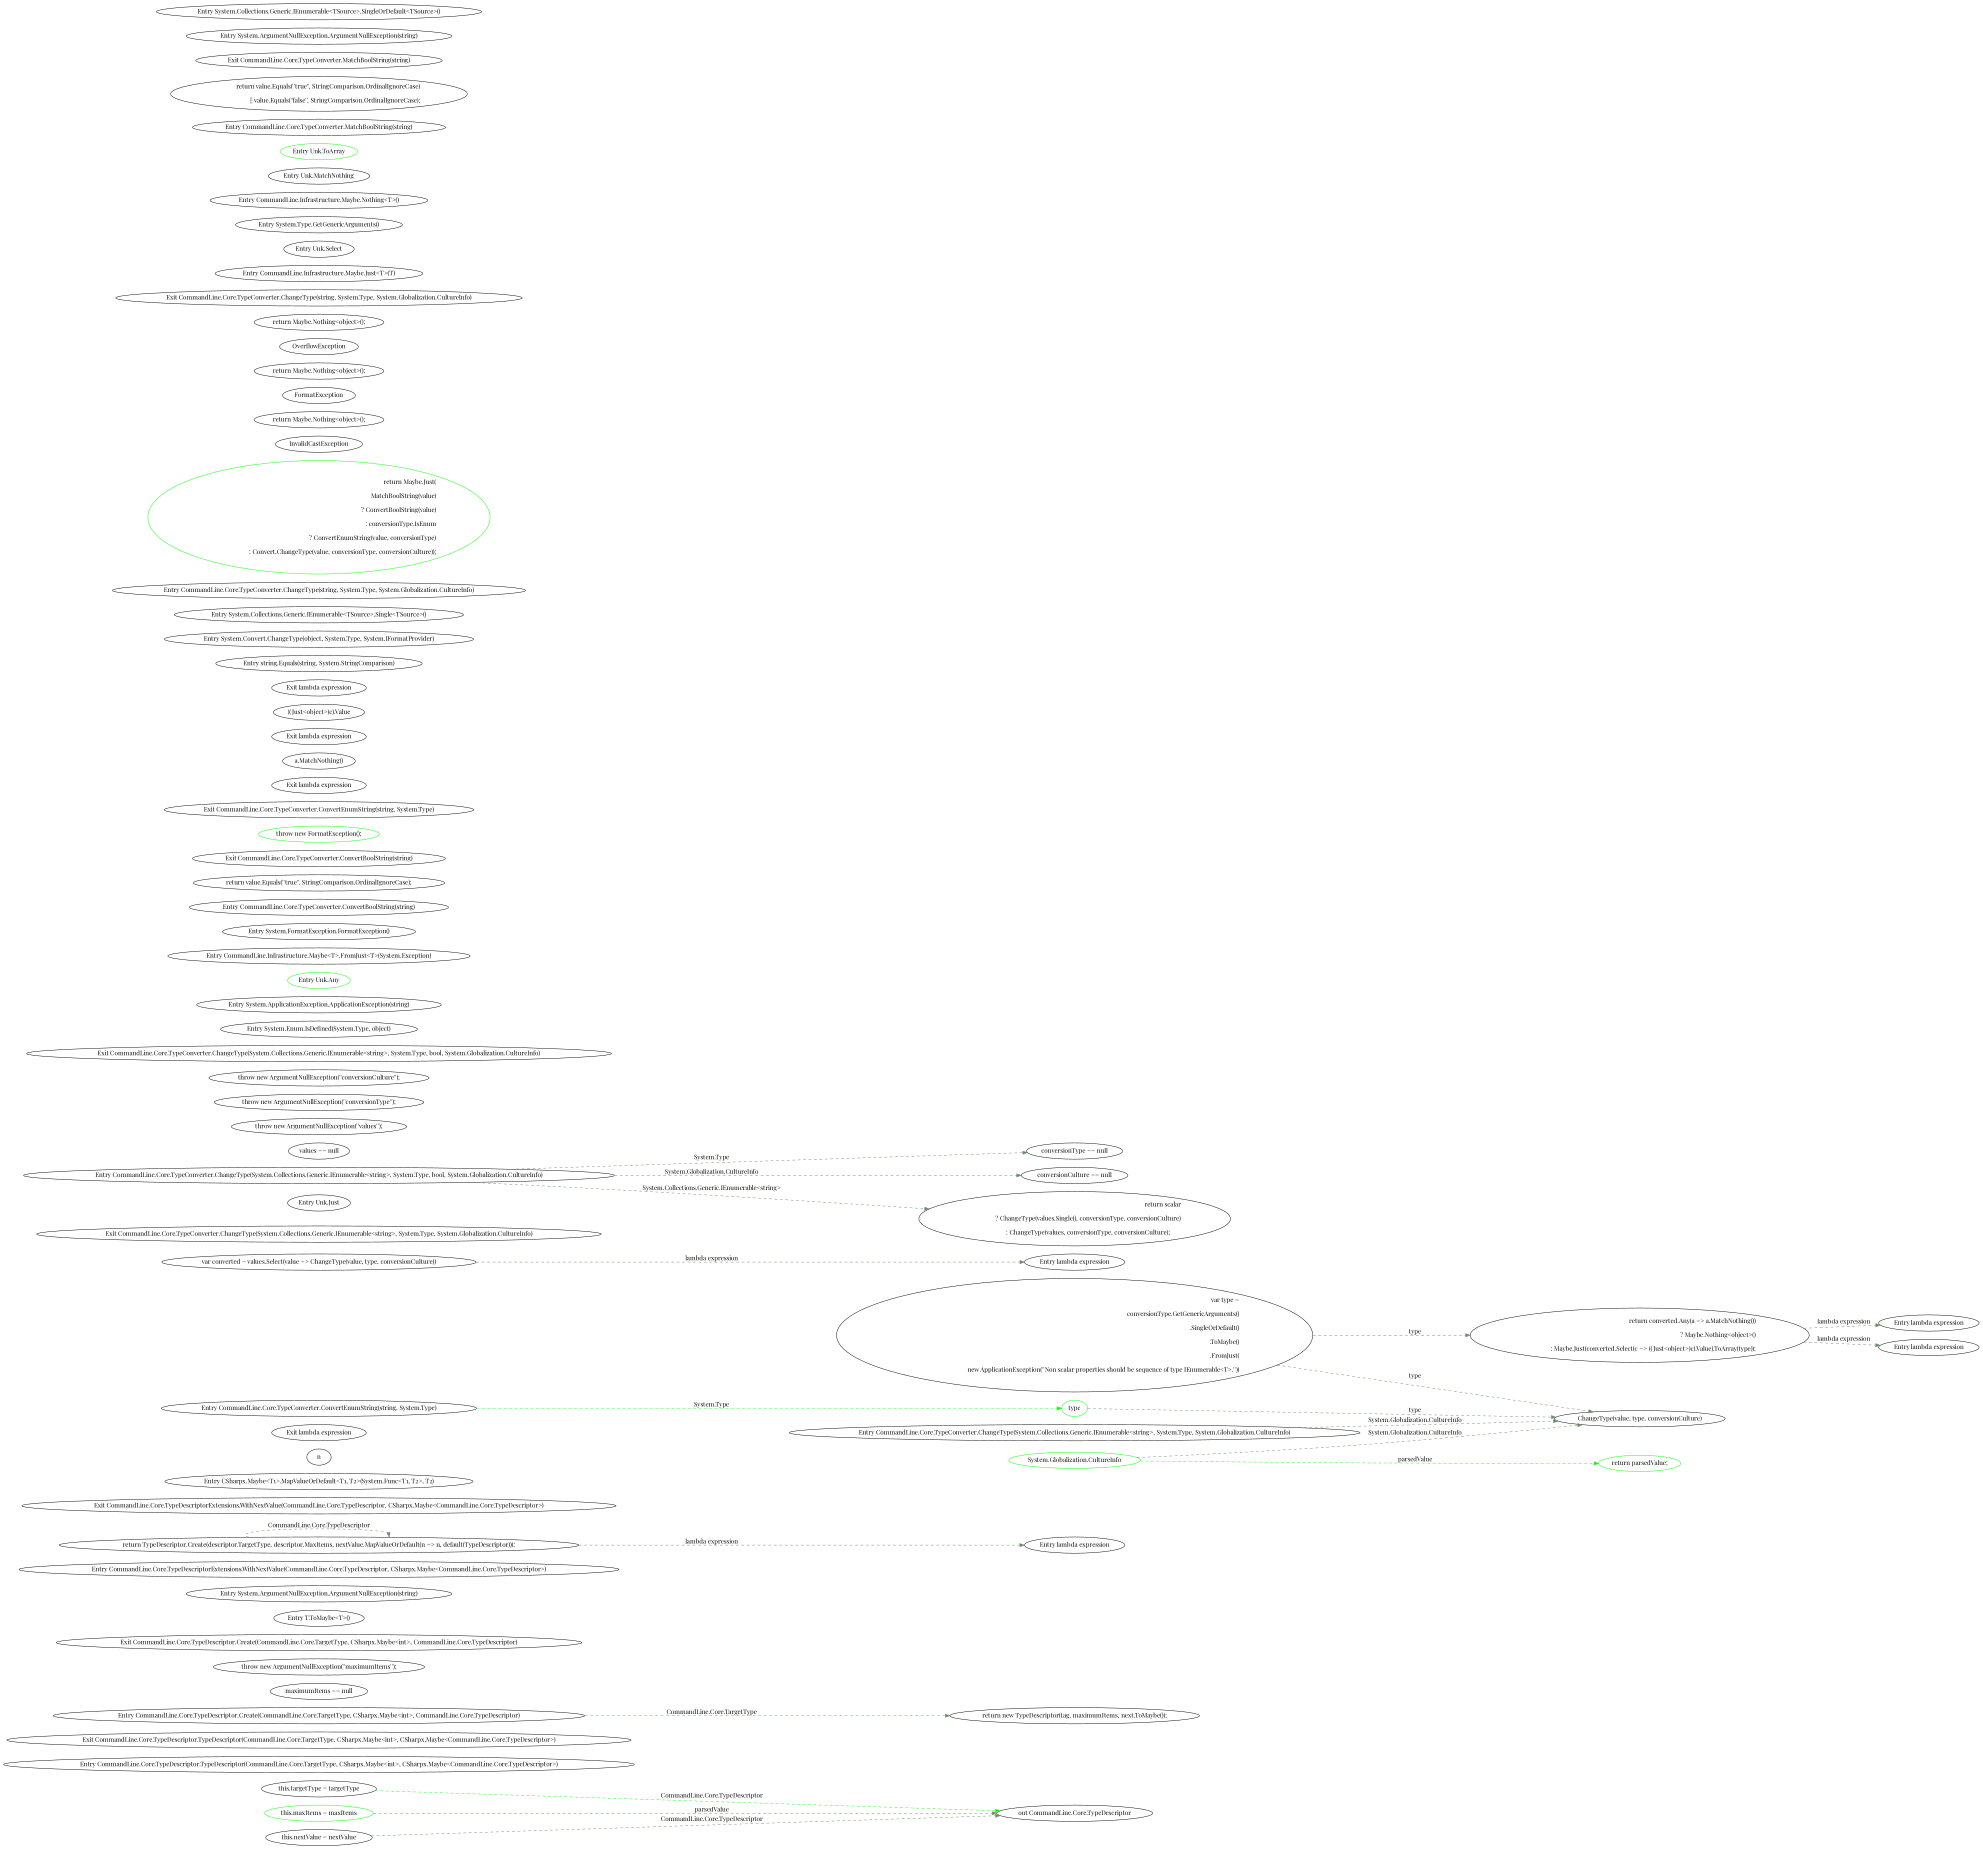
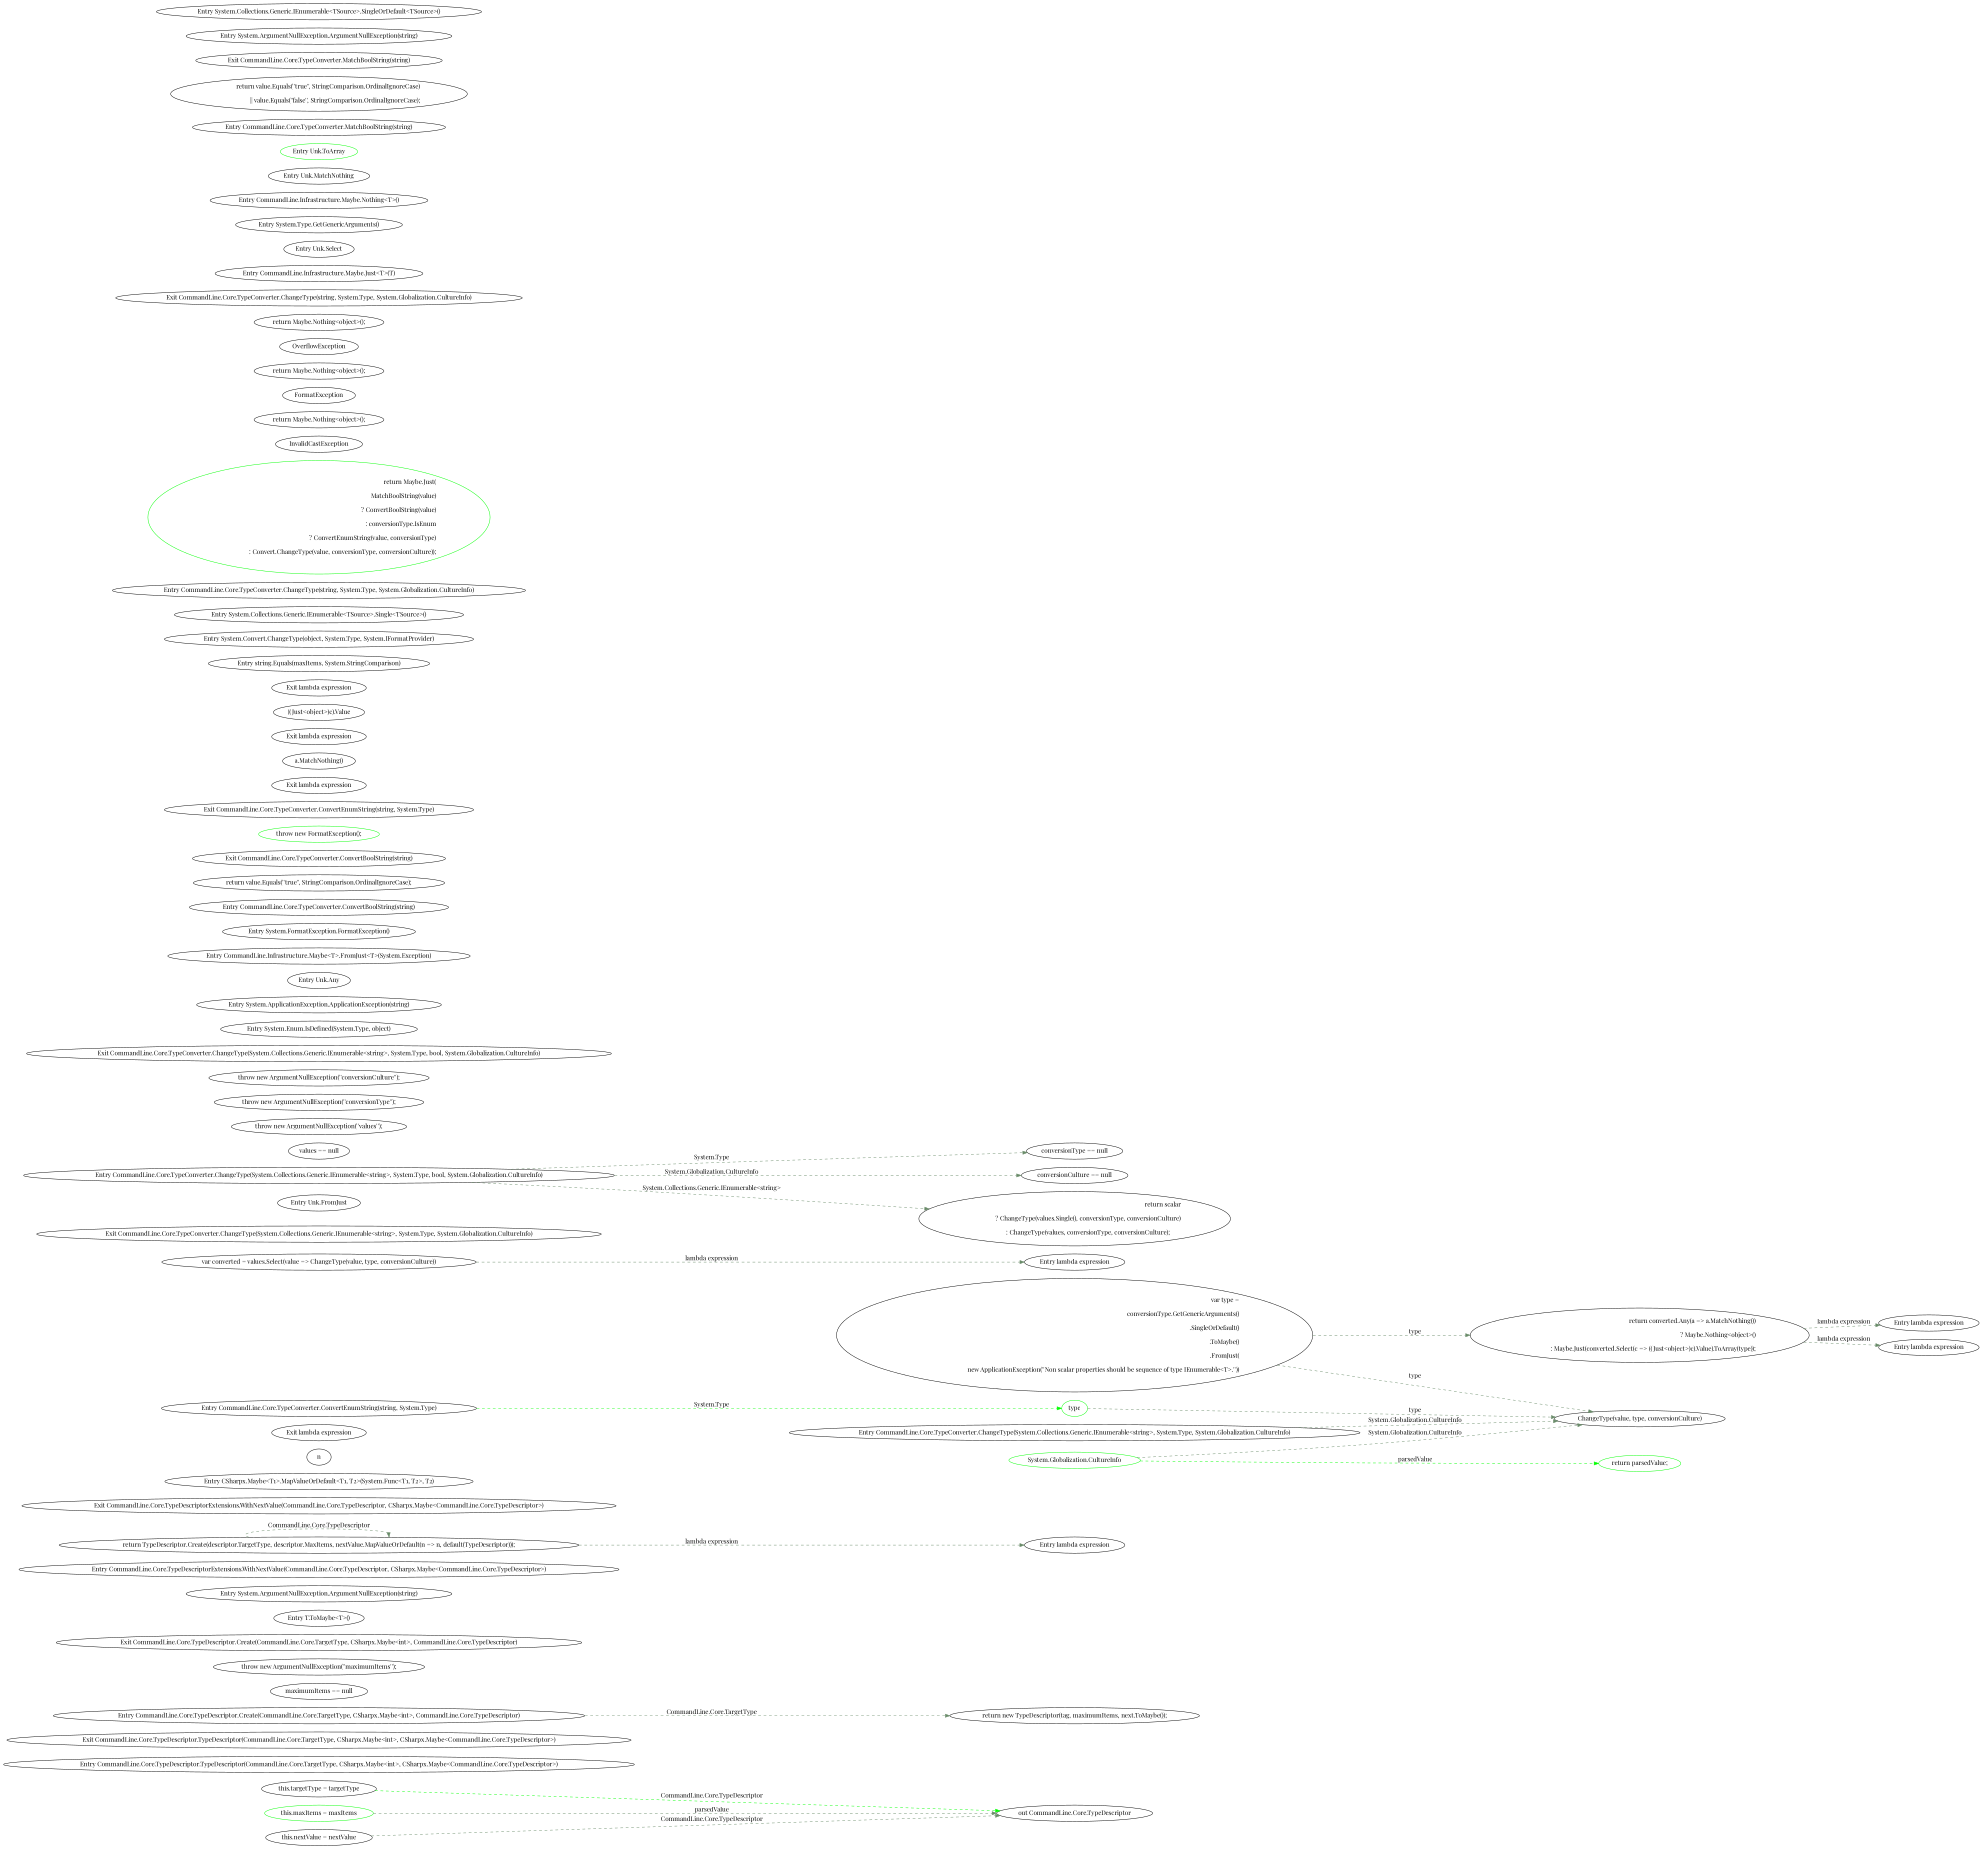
(319, 664) -> (319, 664)
(319, 980) -> (319, 980)
(319, 1203) -> (319, 1203)
